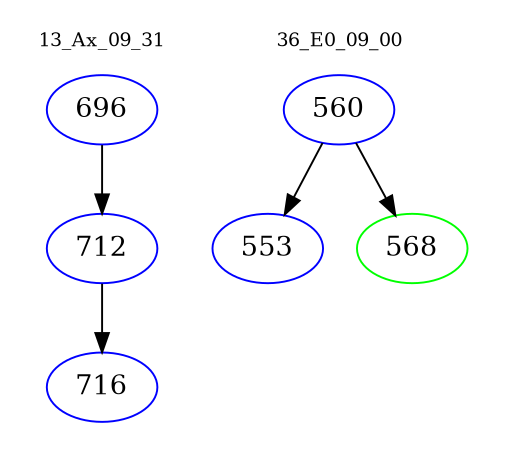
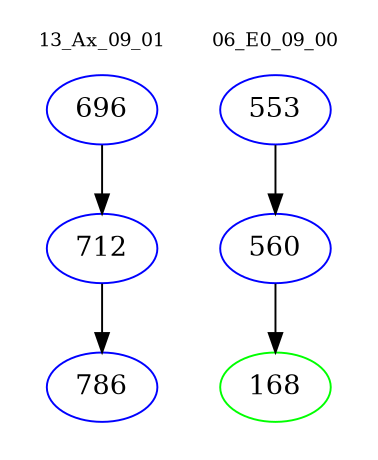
(102, 41) -> (102, 41)
(340, 41) -> (275, 41)
(308, 170) -> (275, 170)
(412, 249) -> (275, 387)
(102, 387) -> (102, 387)
